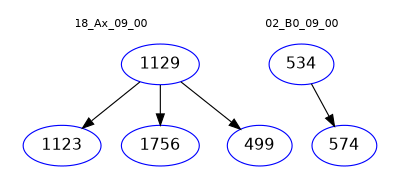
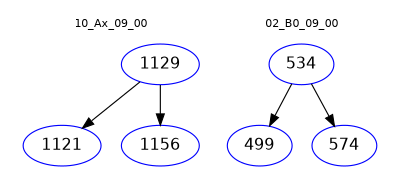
(111, 24) -> (111, 24)
(201, 98) -> (283, 100)
(62, 146) -> (62, 146)
(160, 146) -> (160, 146)
